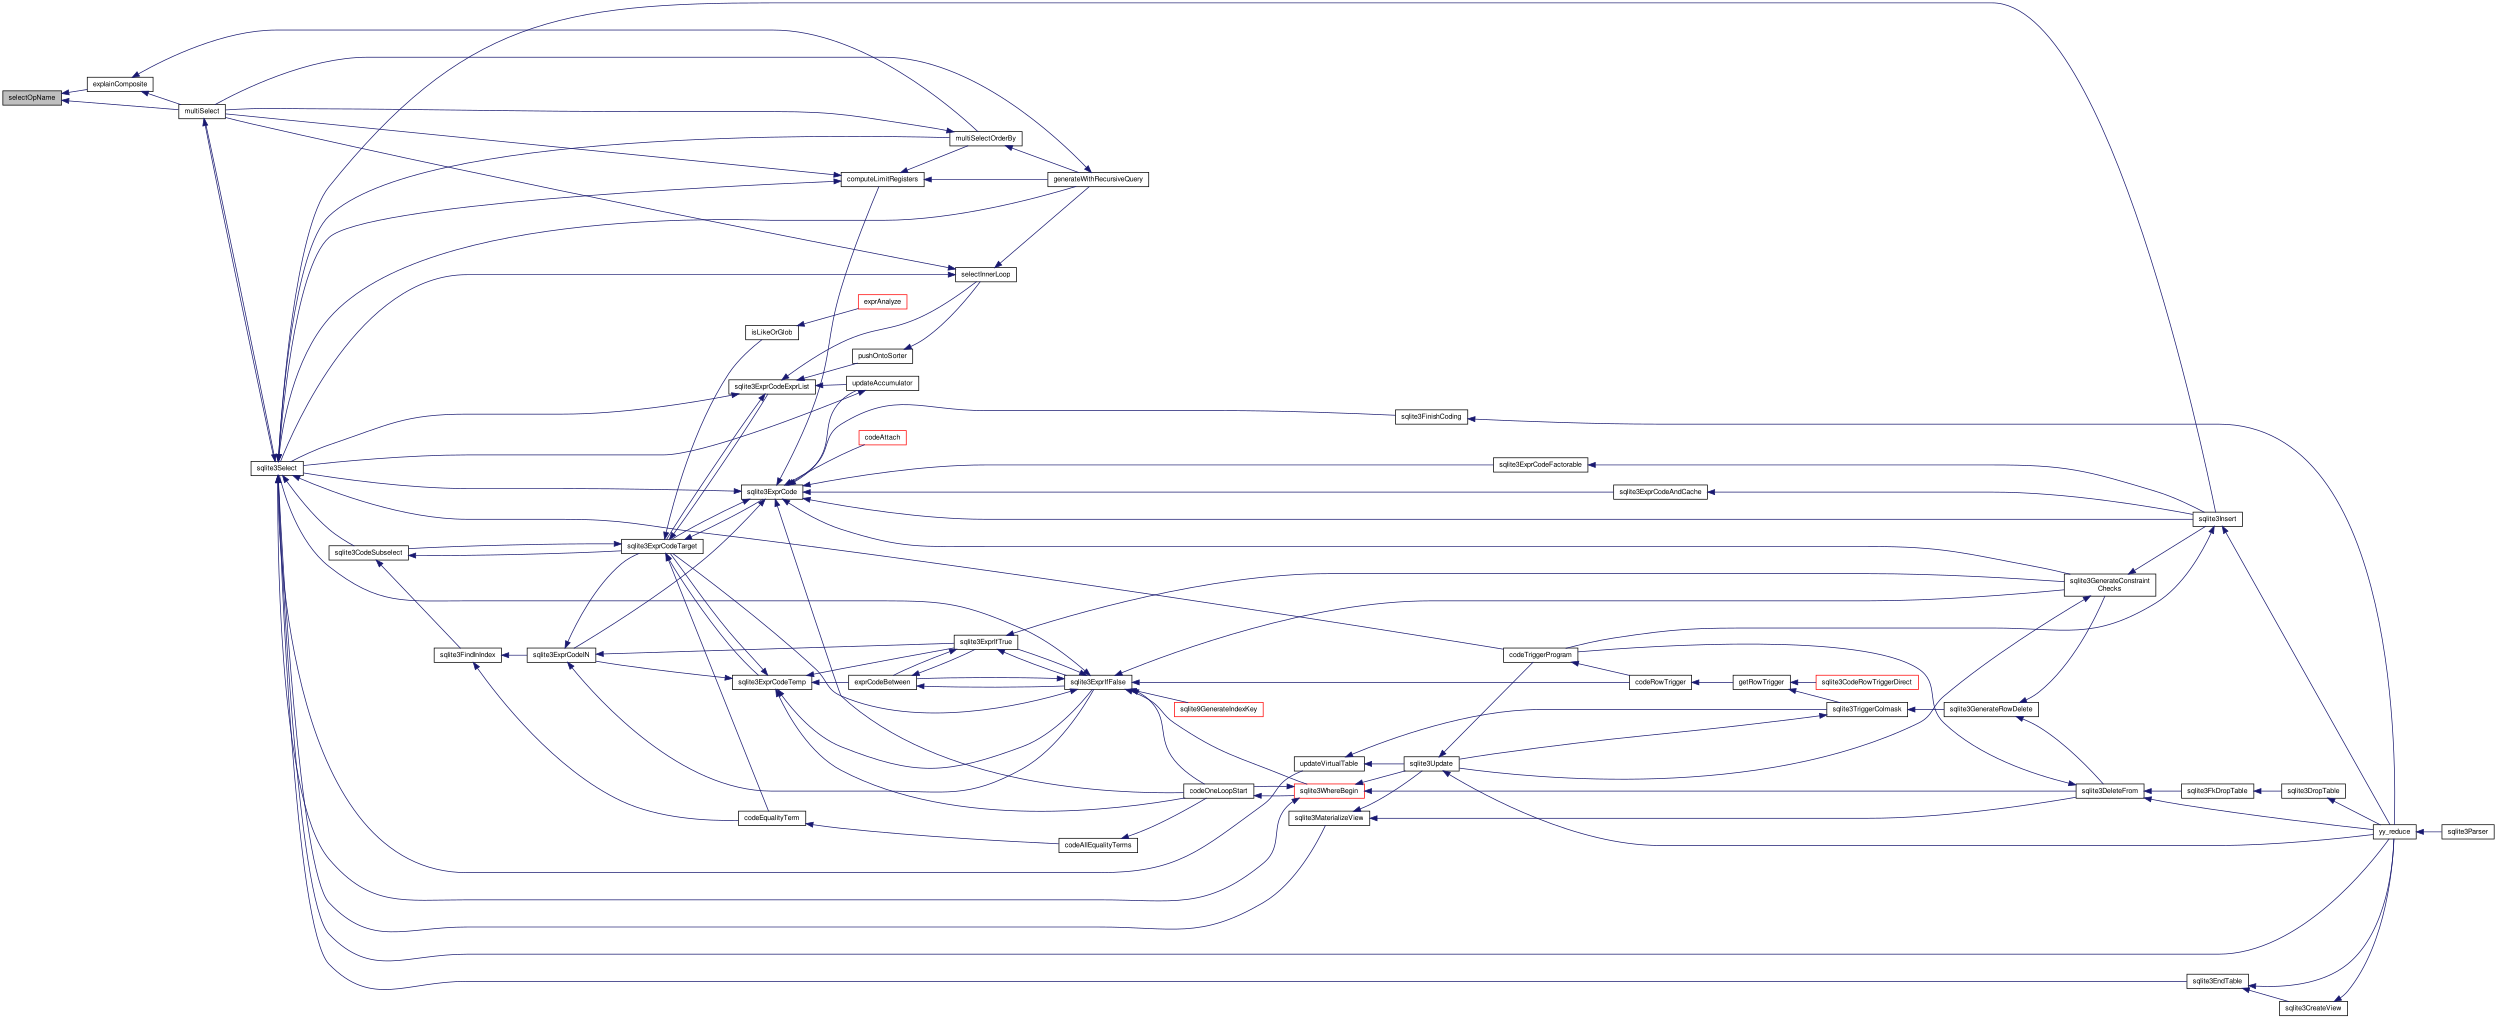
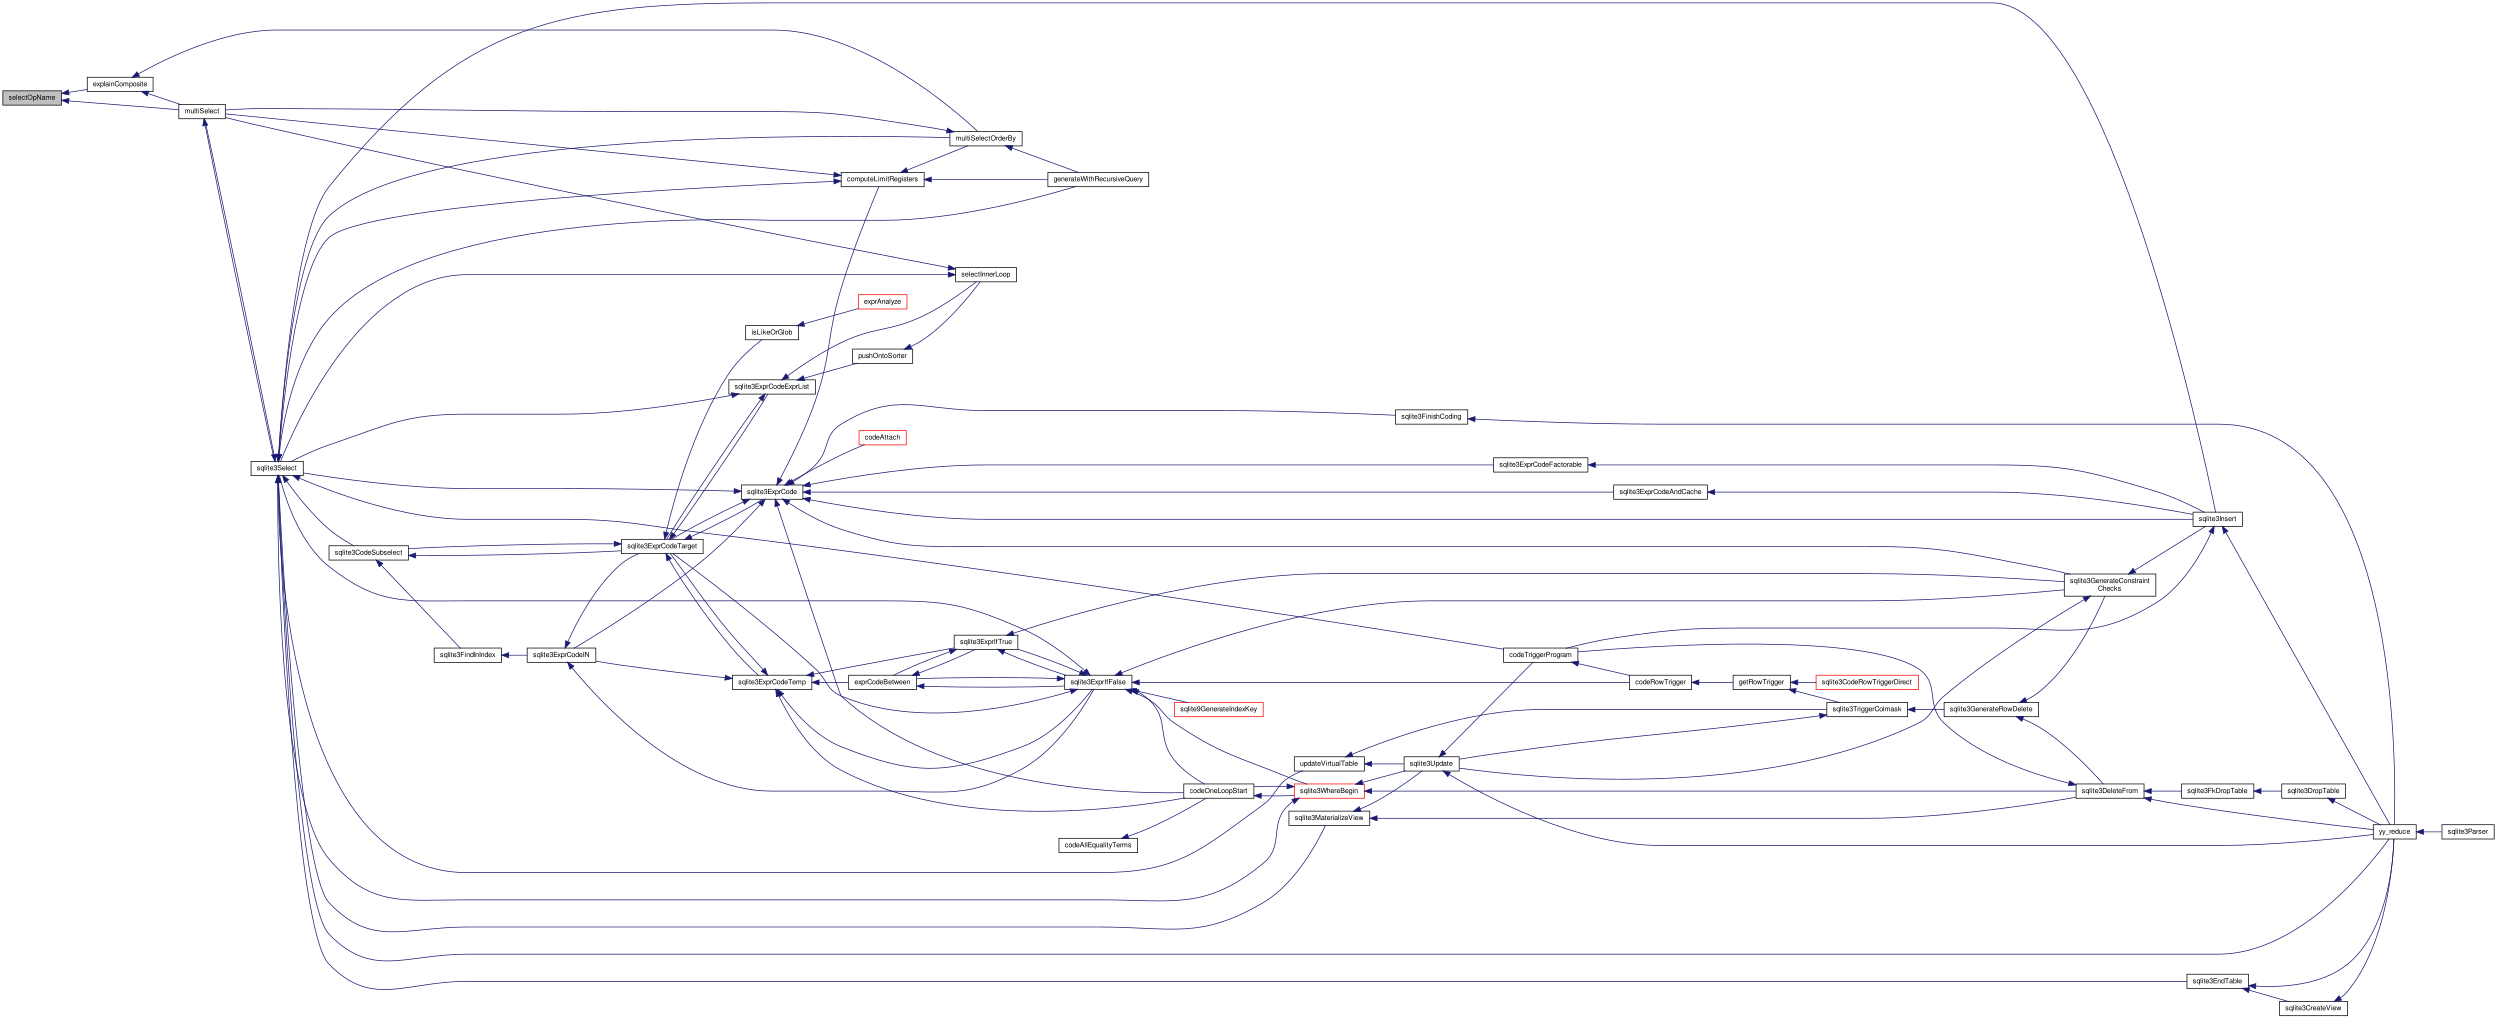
(663, 57) -> none
(1045, 225) -> none
(883, 383) -> none
(779, 649) -> none
(772, 818) -> none
